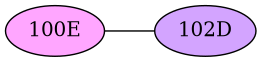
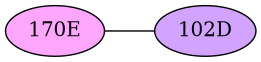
(55, 31) -> (55, 31)
